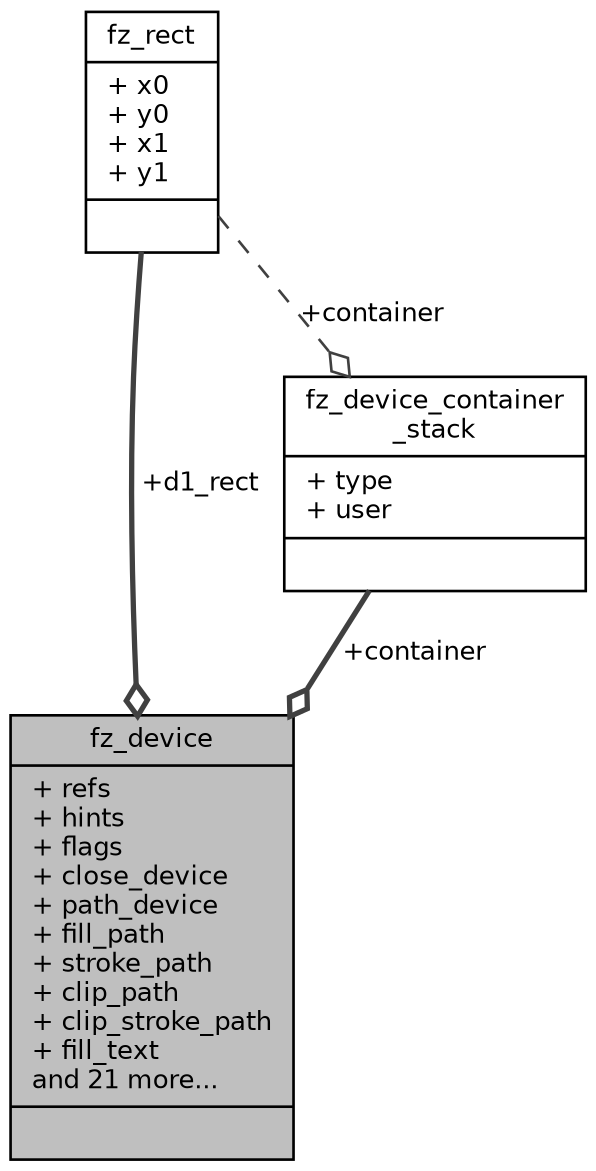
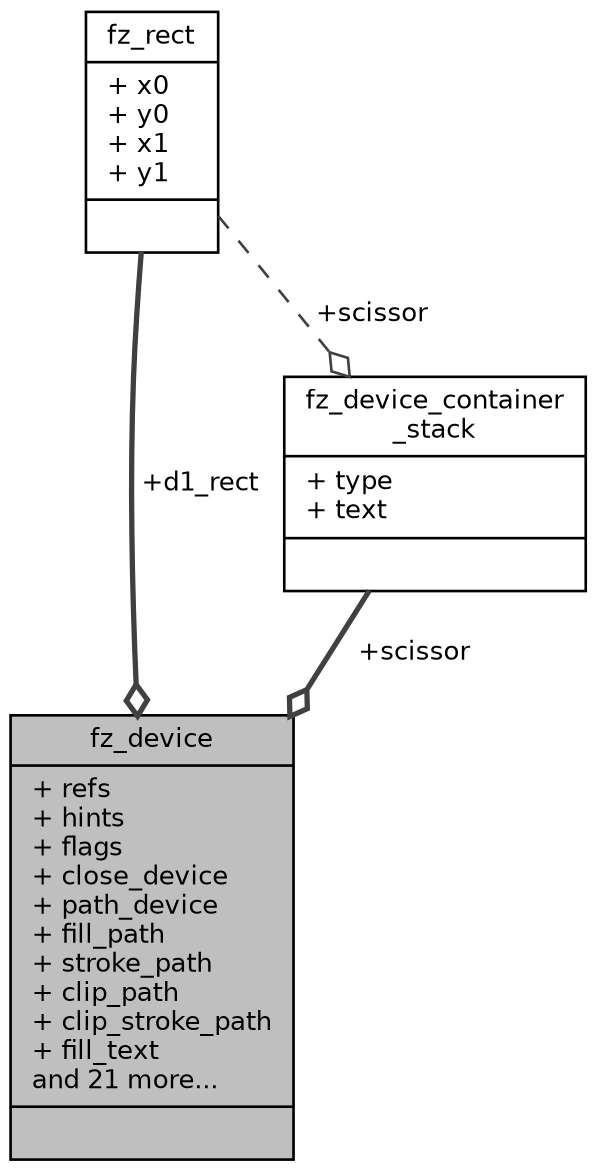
(369, 315) -> (369, 315)
(349, 510) -> (346, 510)
(411, 653) -> (411, 653)
